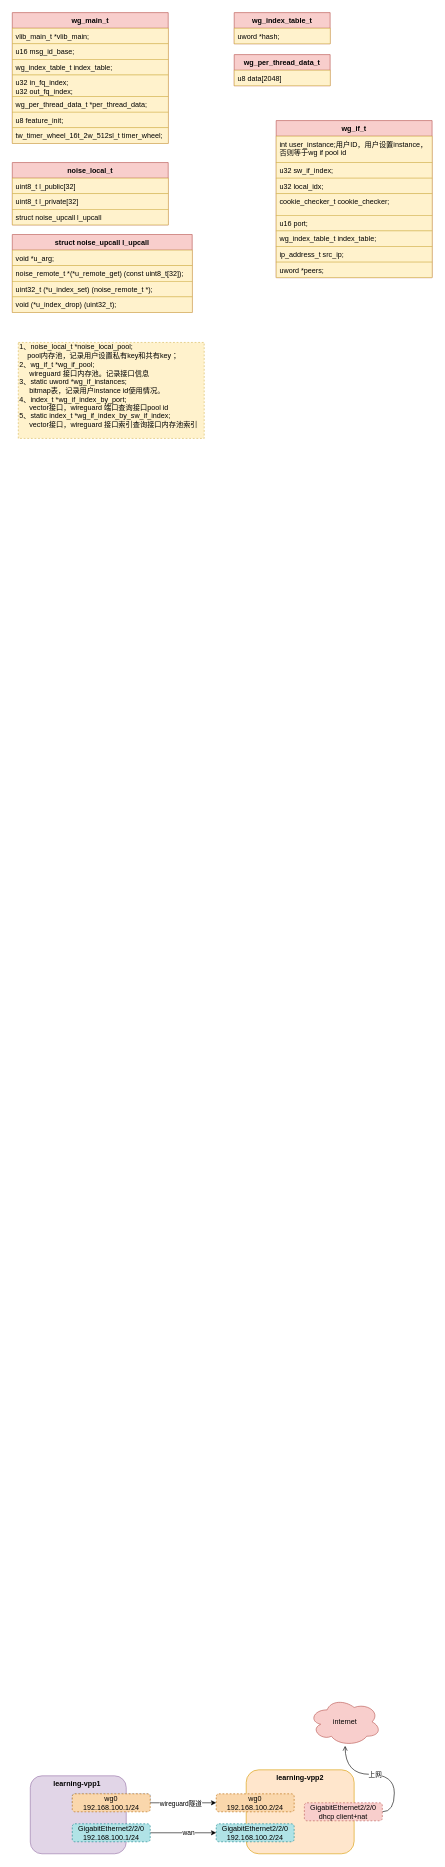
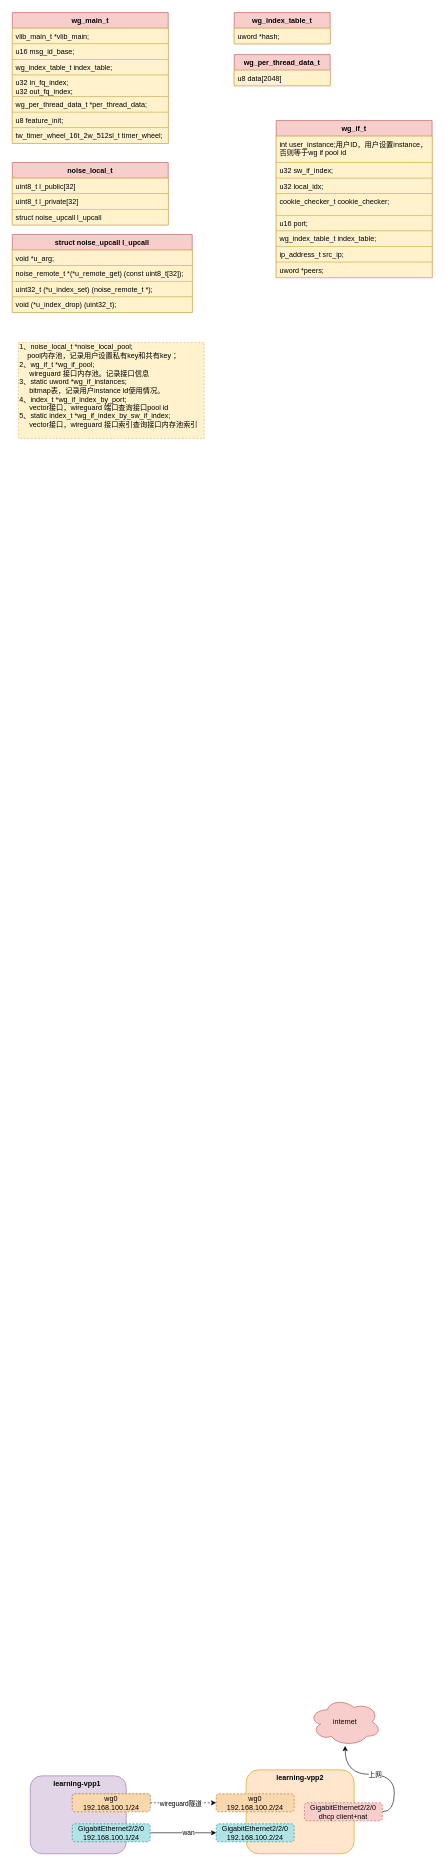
(345, 1750) -> (345, 1751)
(206, 1803) -> (206, 1803)
